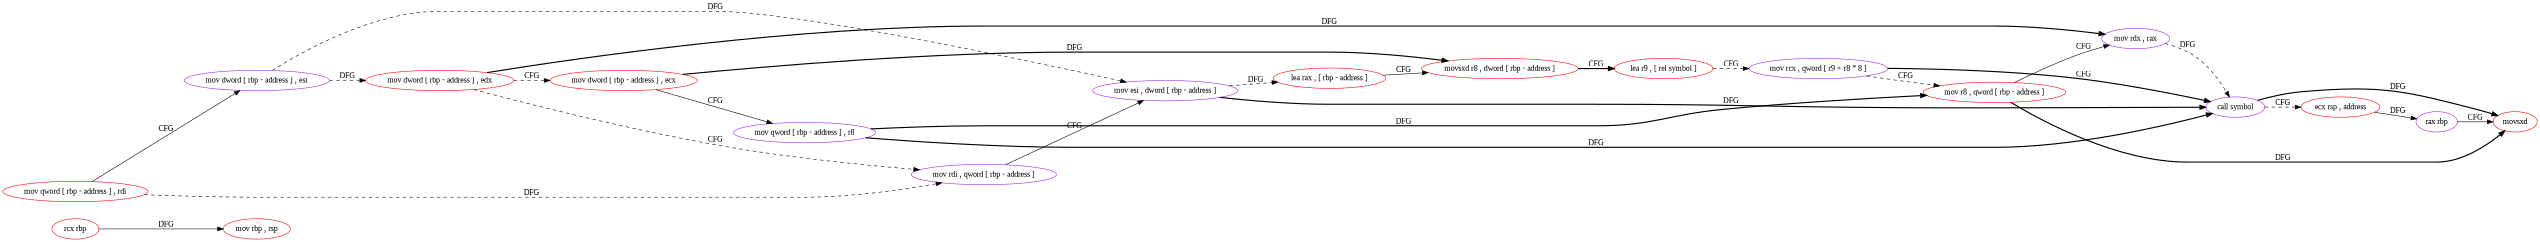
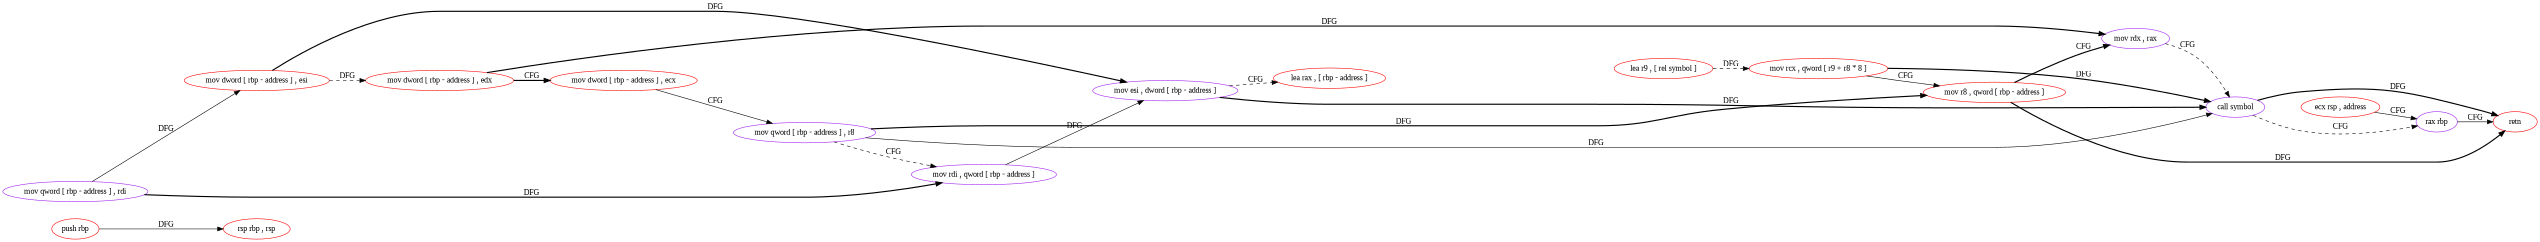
(693, 11) -> (693, 11)
(2188, 45) -> (2188, 45)
(2058, 62) -> (2058, 62)
(1731, 64) -> (1731, 64)
(1500, 69) -> none
(1818, 69) -> (1818, 69)
(2084, 75) -> (2084, 75)
(257, 80) -> (257, 80)
(529, 80) -> (529, 80)
(1256, 80) -> (1256, 80)
(1900, 81) -> (1900, 81)
(2280, 107) -> (2331, 134)
(2398, 111) -> (2398, 111)
(2515, 122) -> (2515, 122)
(1075, 126) -> (1075, 126)
(166, 129) -> (166, 129)
(692, 140) -> (882, 155)
(1537, 147) -> (1537, 147)
(75, 192) -> (75, 192)
(541, 197) -> (541, 197)
(75, 229) -> (75, 229)
(257, 229) -> (257, 229)
